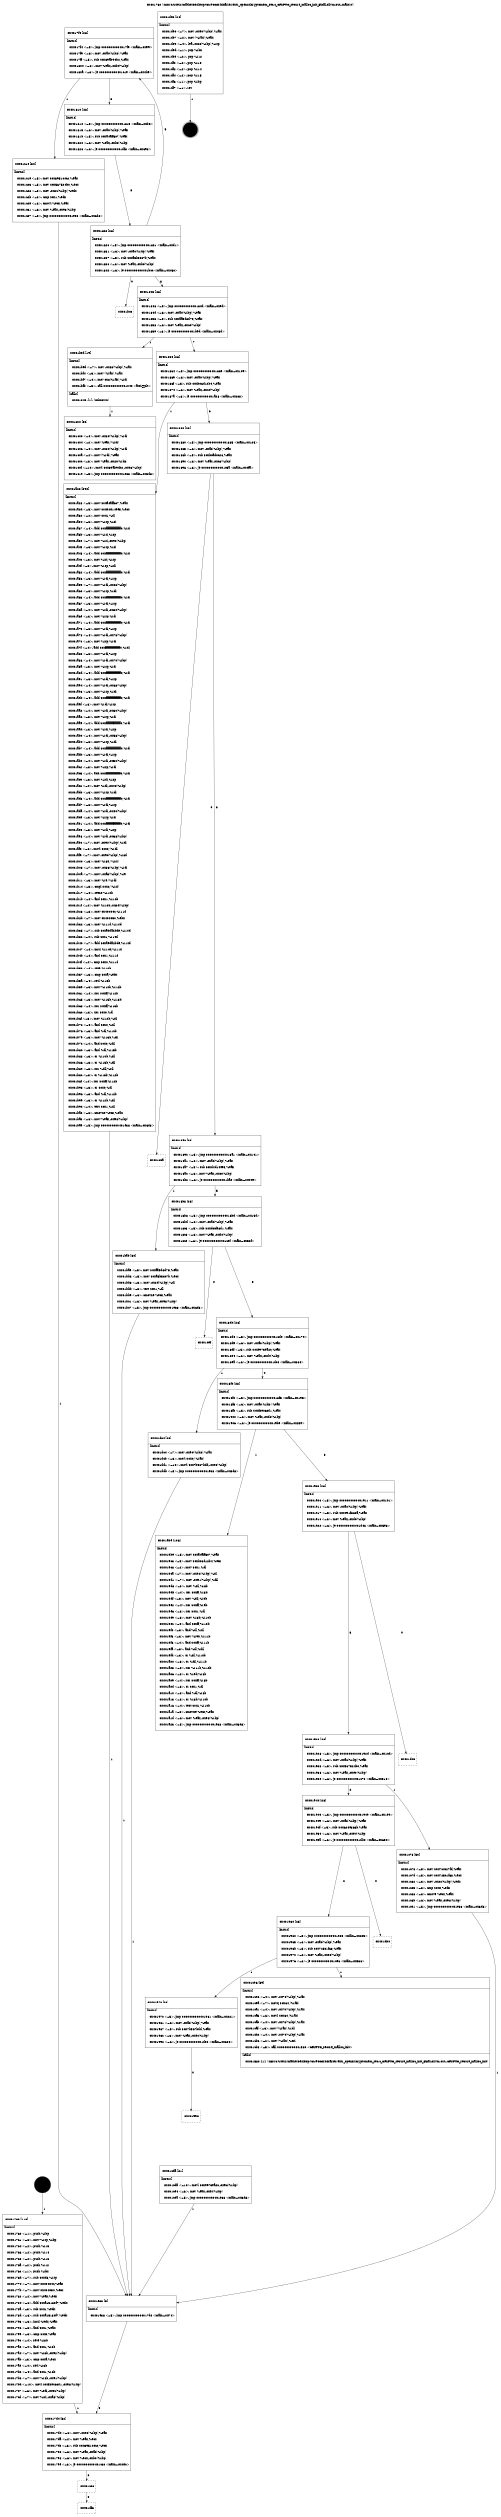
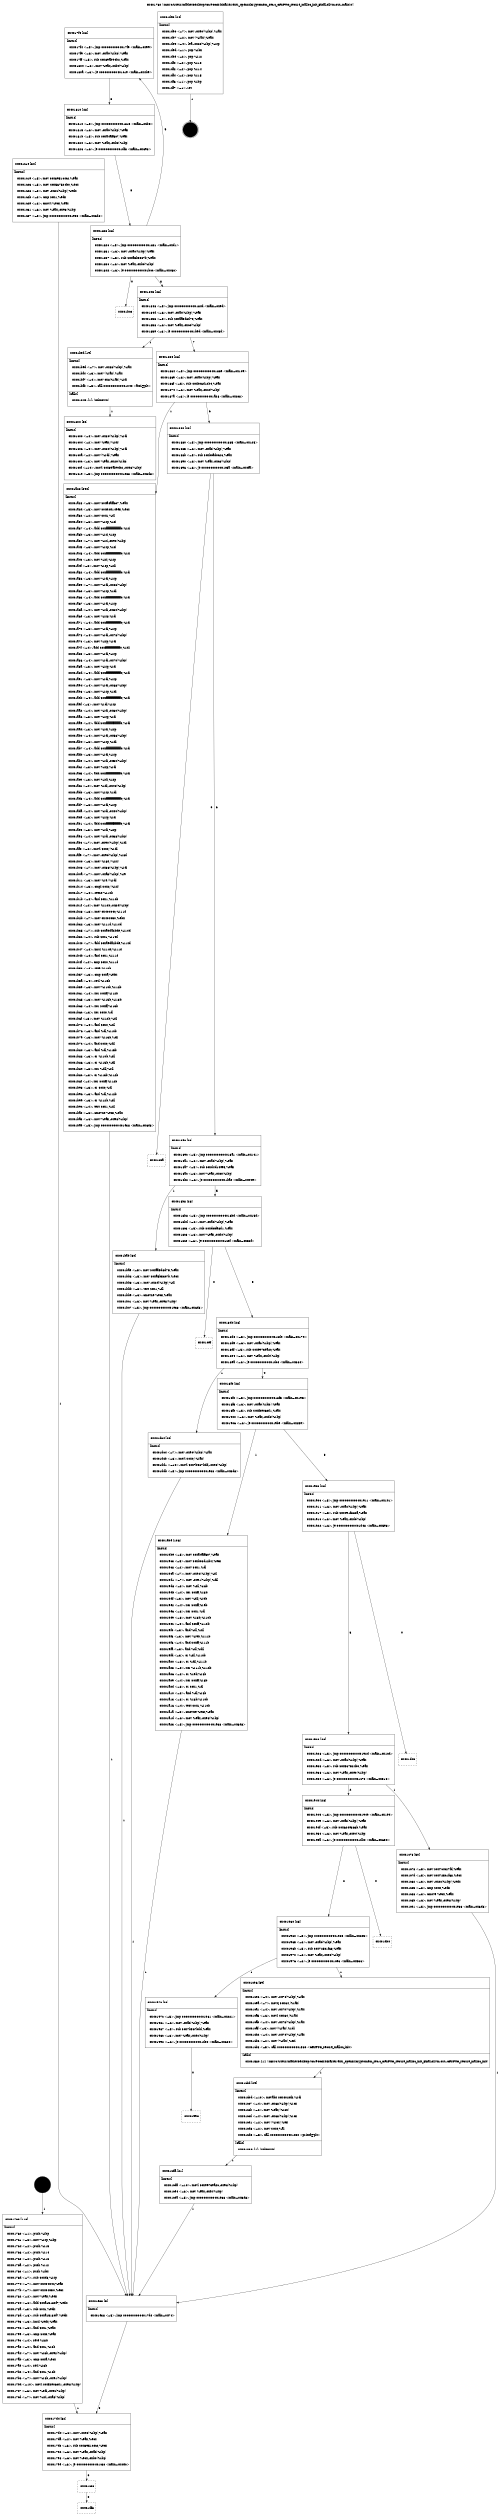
(59, 115) -> none
none -> (140, 2011)
none -> (278, 2116)
